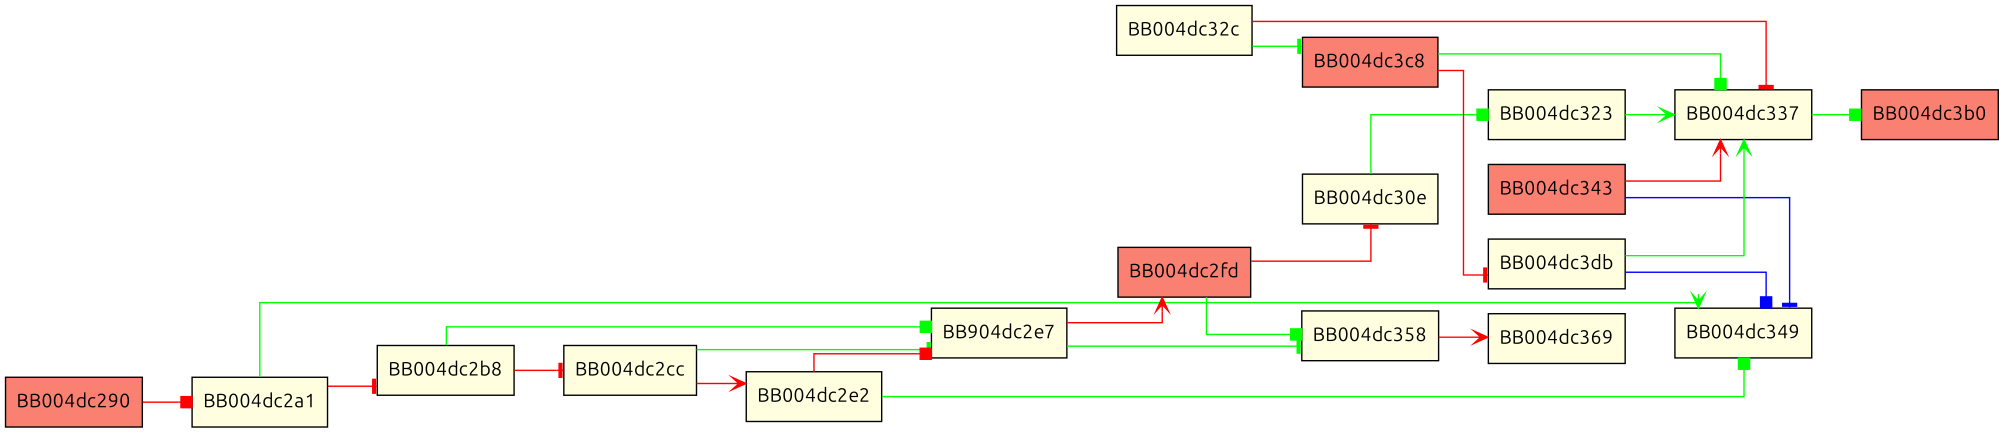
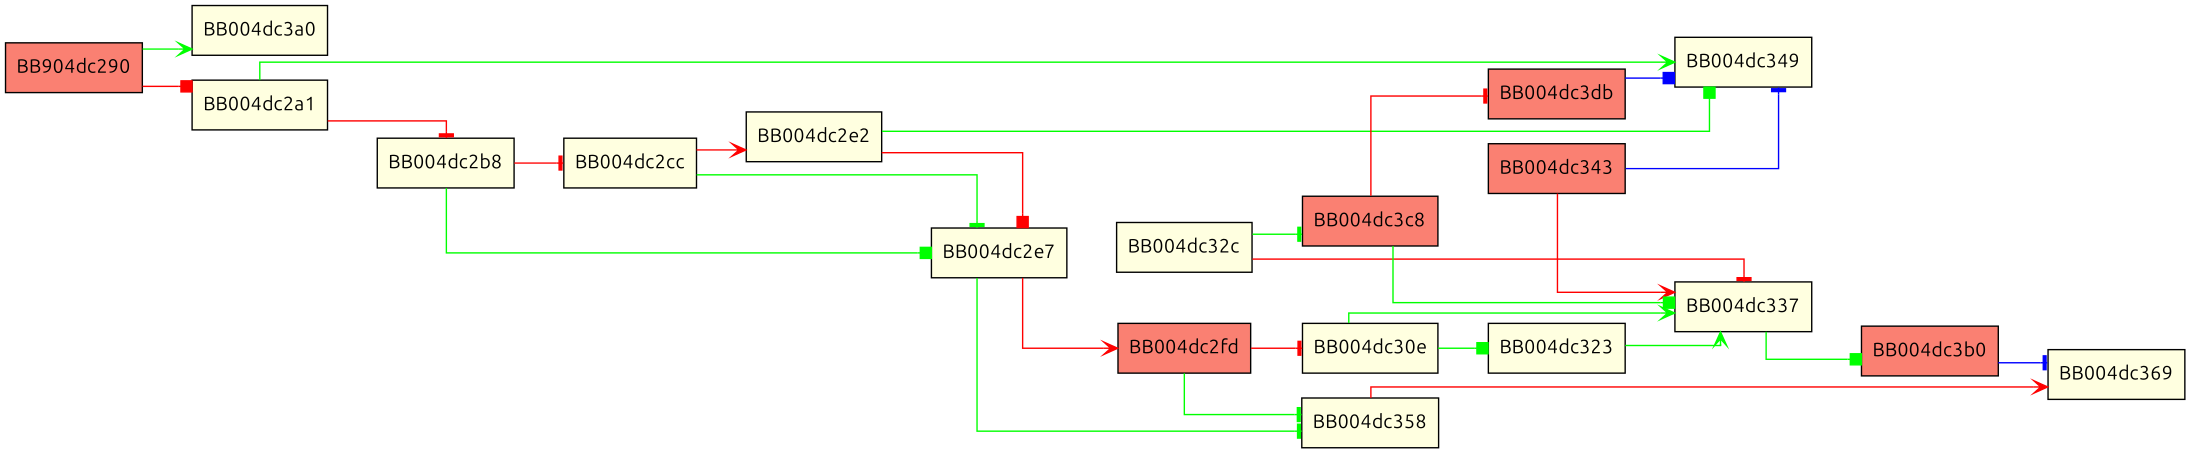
none -> (260, 30)
(1736, 256) -> (1500, 313)
(1557, 264) -> (1557, 94)
(999, 333) -> (999, 253)
(1229, 334) -> (1219, 415)
none -> (2019, 363)
(74, 402) -> (74, 68)
